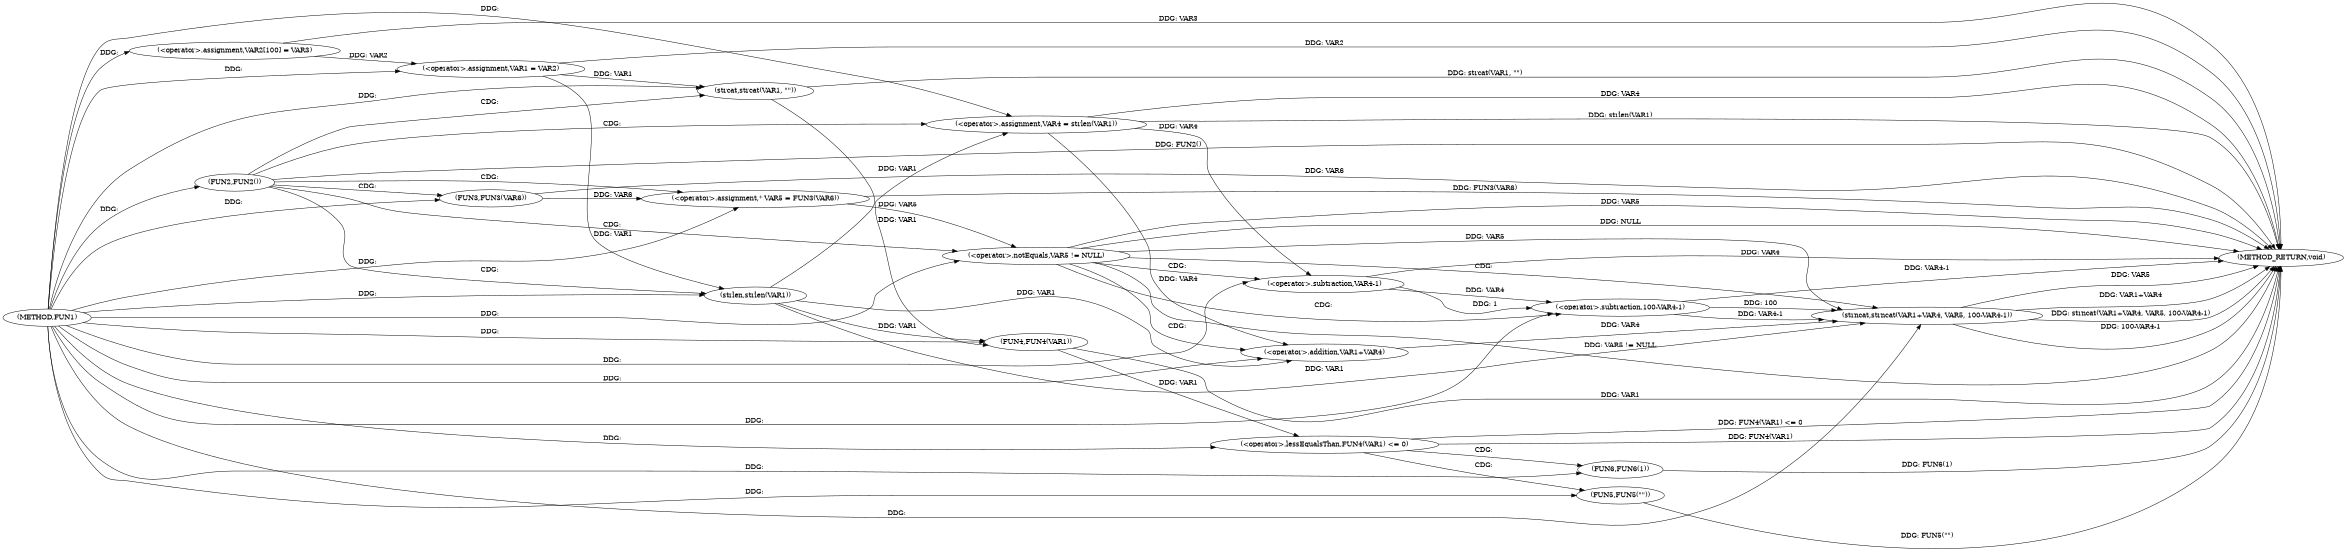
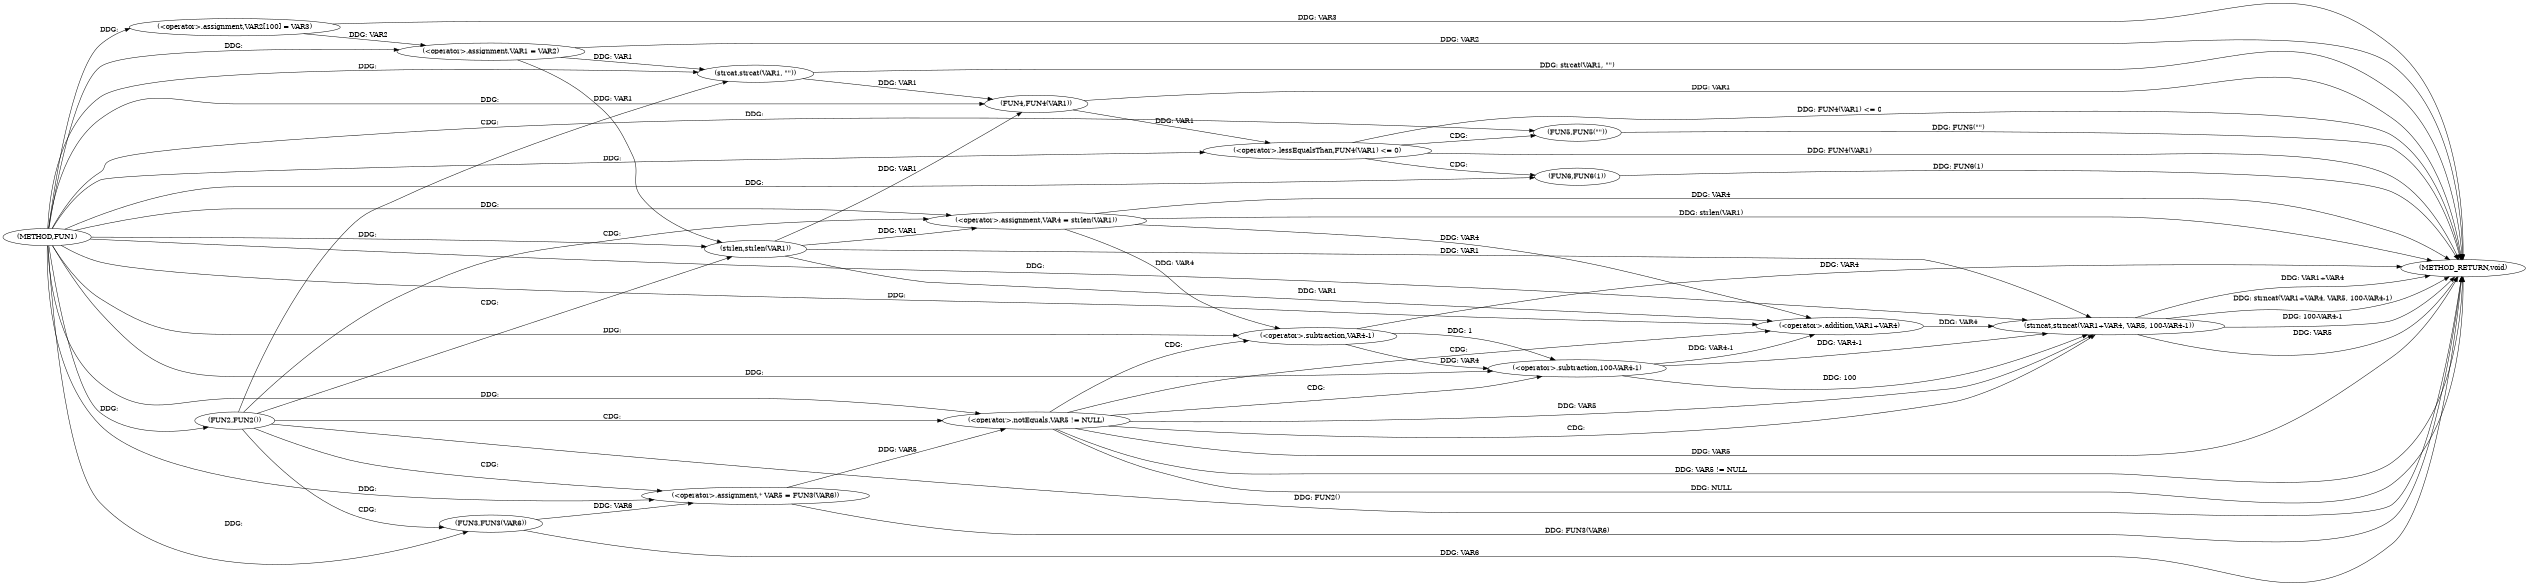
(1950, 279) -> (1733, 355)
